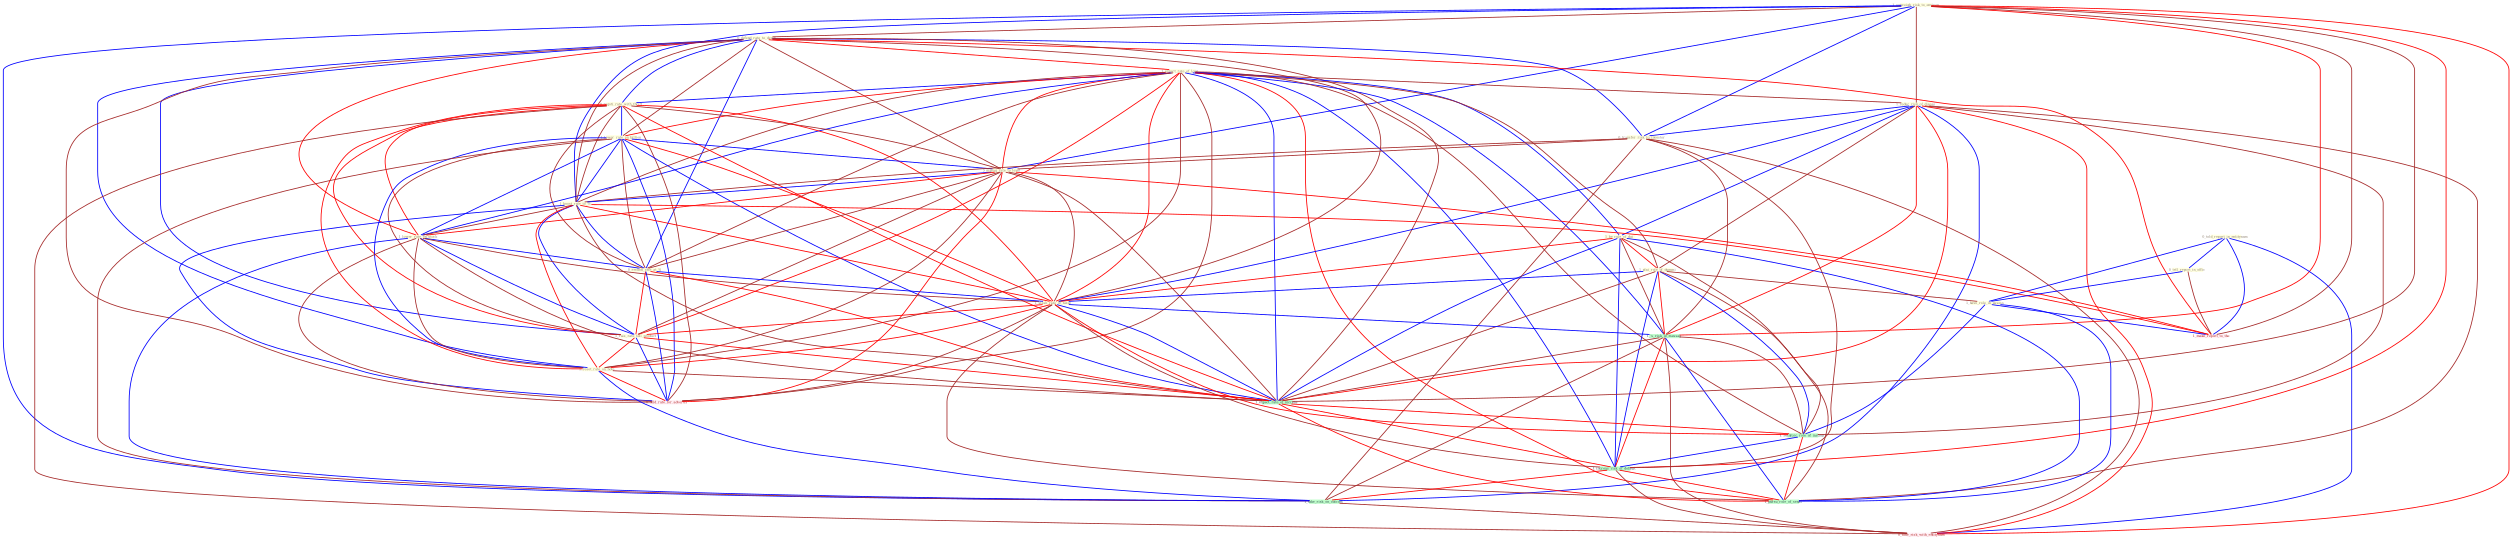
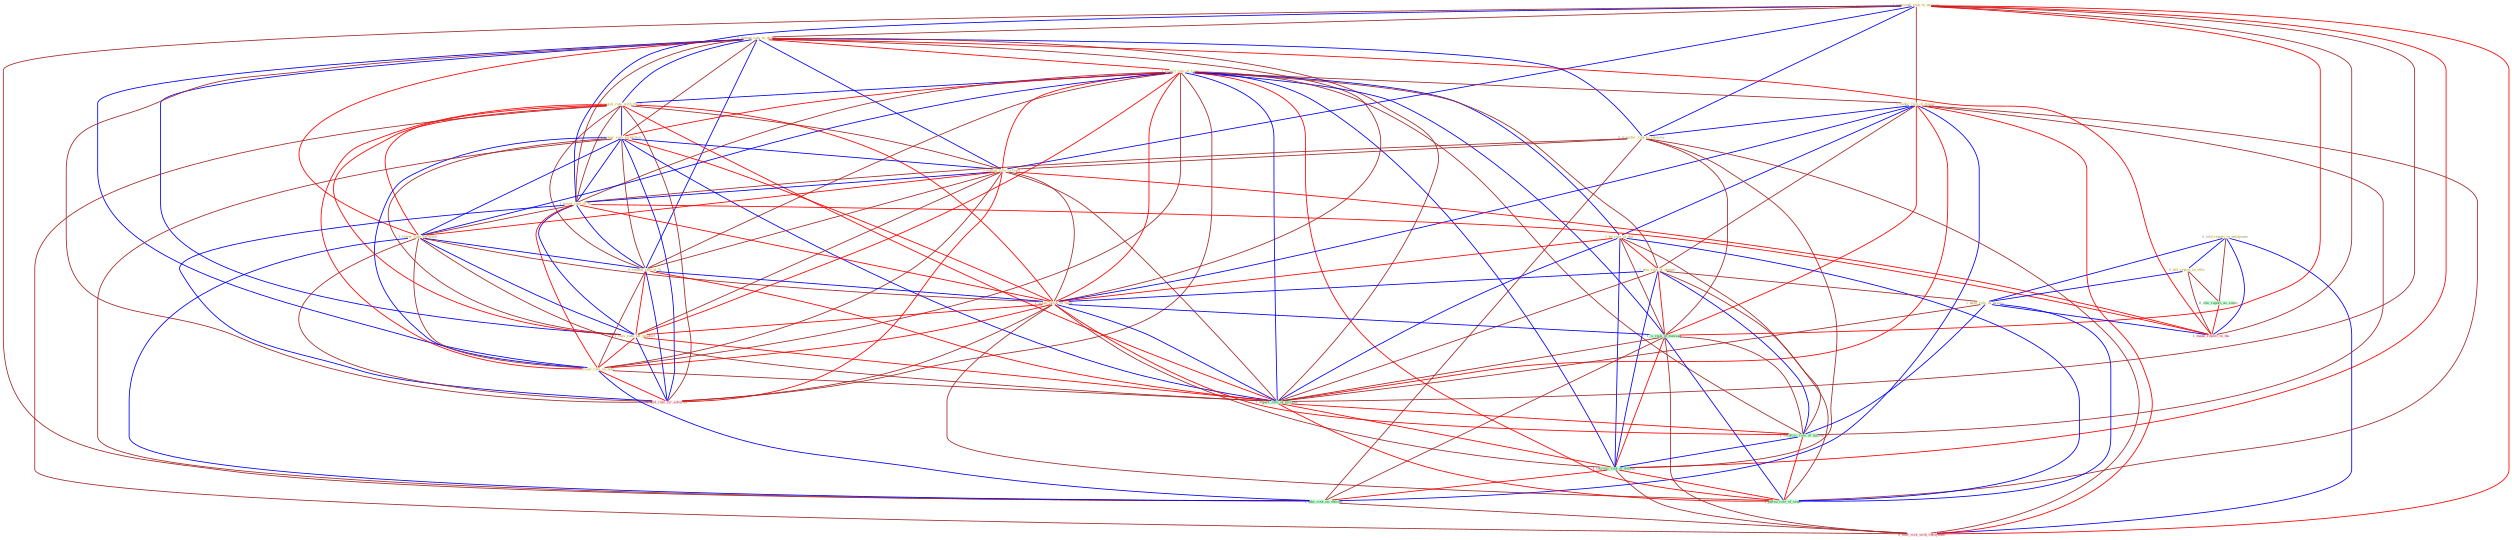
(131, 49) -> (131, 49)
(886, 108) -> (886, 108)
(1054, 303) -> (1054, 303)
none -> (2219, 303)
none -> (621, 319)
(636, 336) -> (636, 336)
(898, 353) -> (1650, 353)
